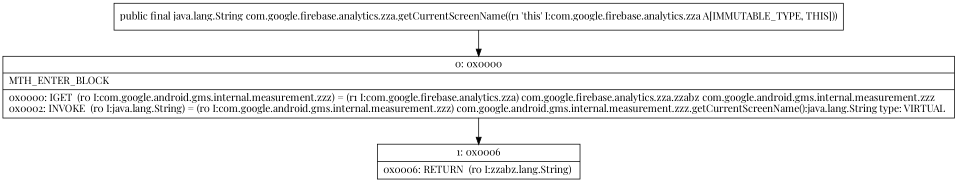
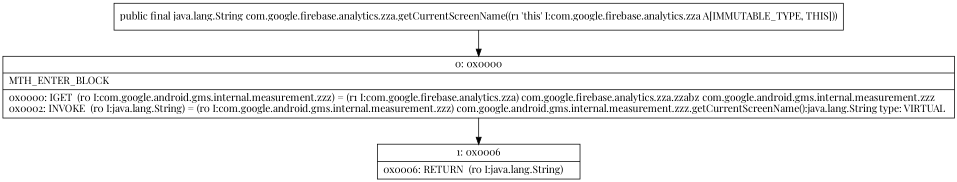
(479, 170) -> (475, 170)
